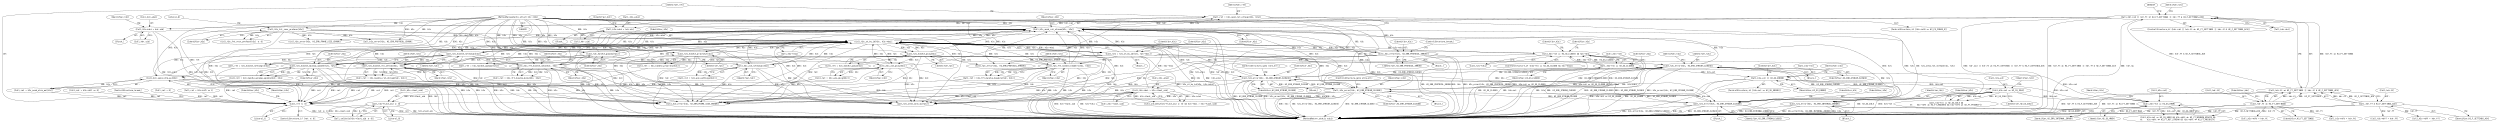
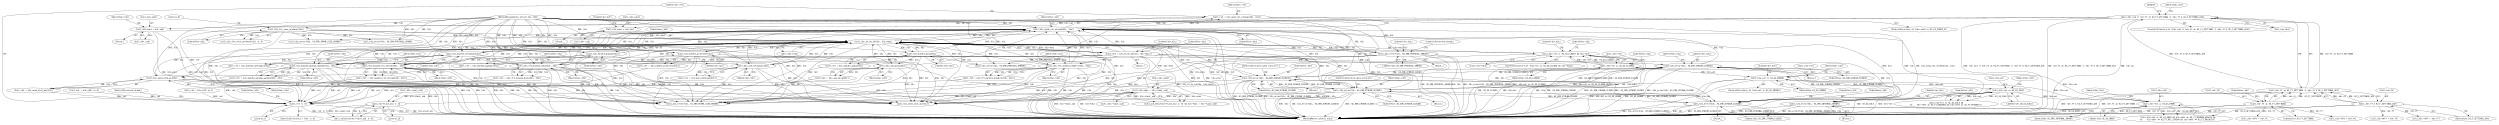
(523, 29) -> none
none -> (844, 59)
(402, 62) -> (589, 45)
(163, 90) -> none
none -> (2016, 97)
